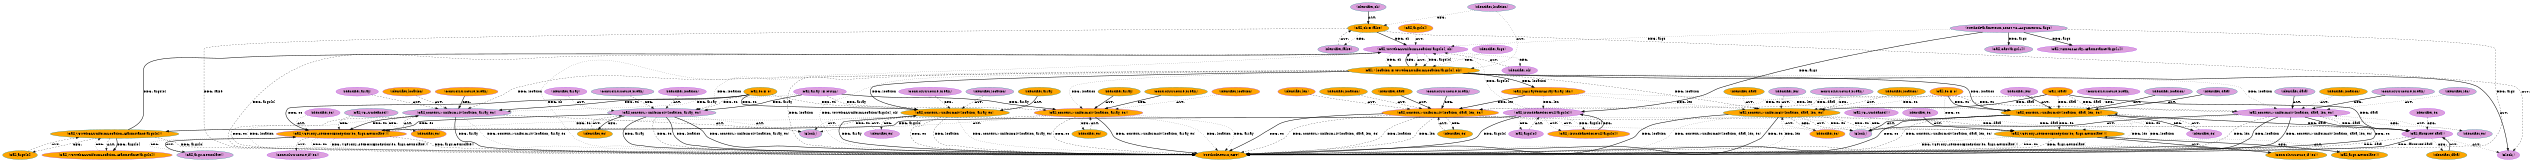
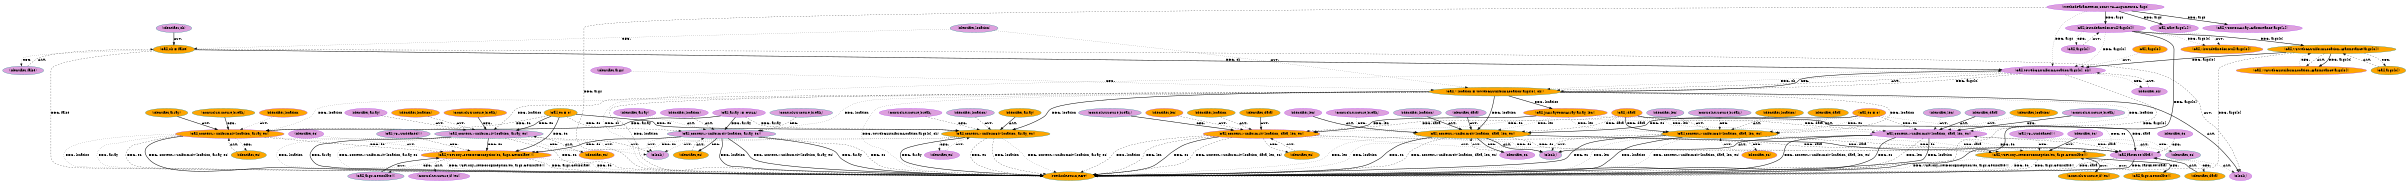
(2009, 28) -> (2105, 7)
(2009, 49) -> (2174, 28)
(1543, 101) -> (1726, 128)
(655, 106) -> none
(1602, 121) -> none
